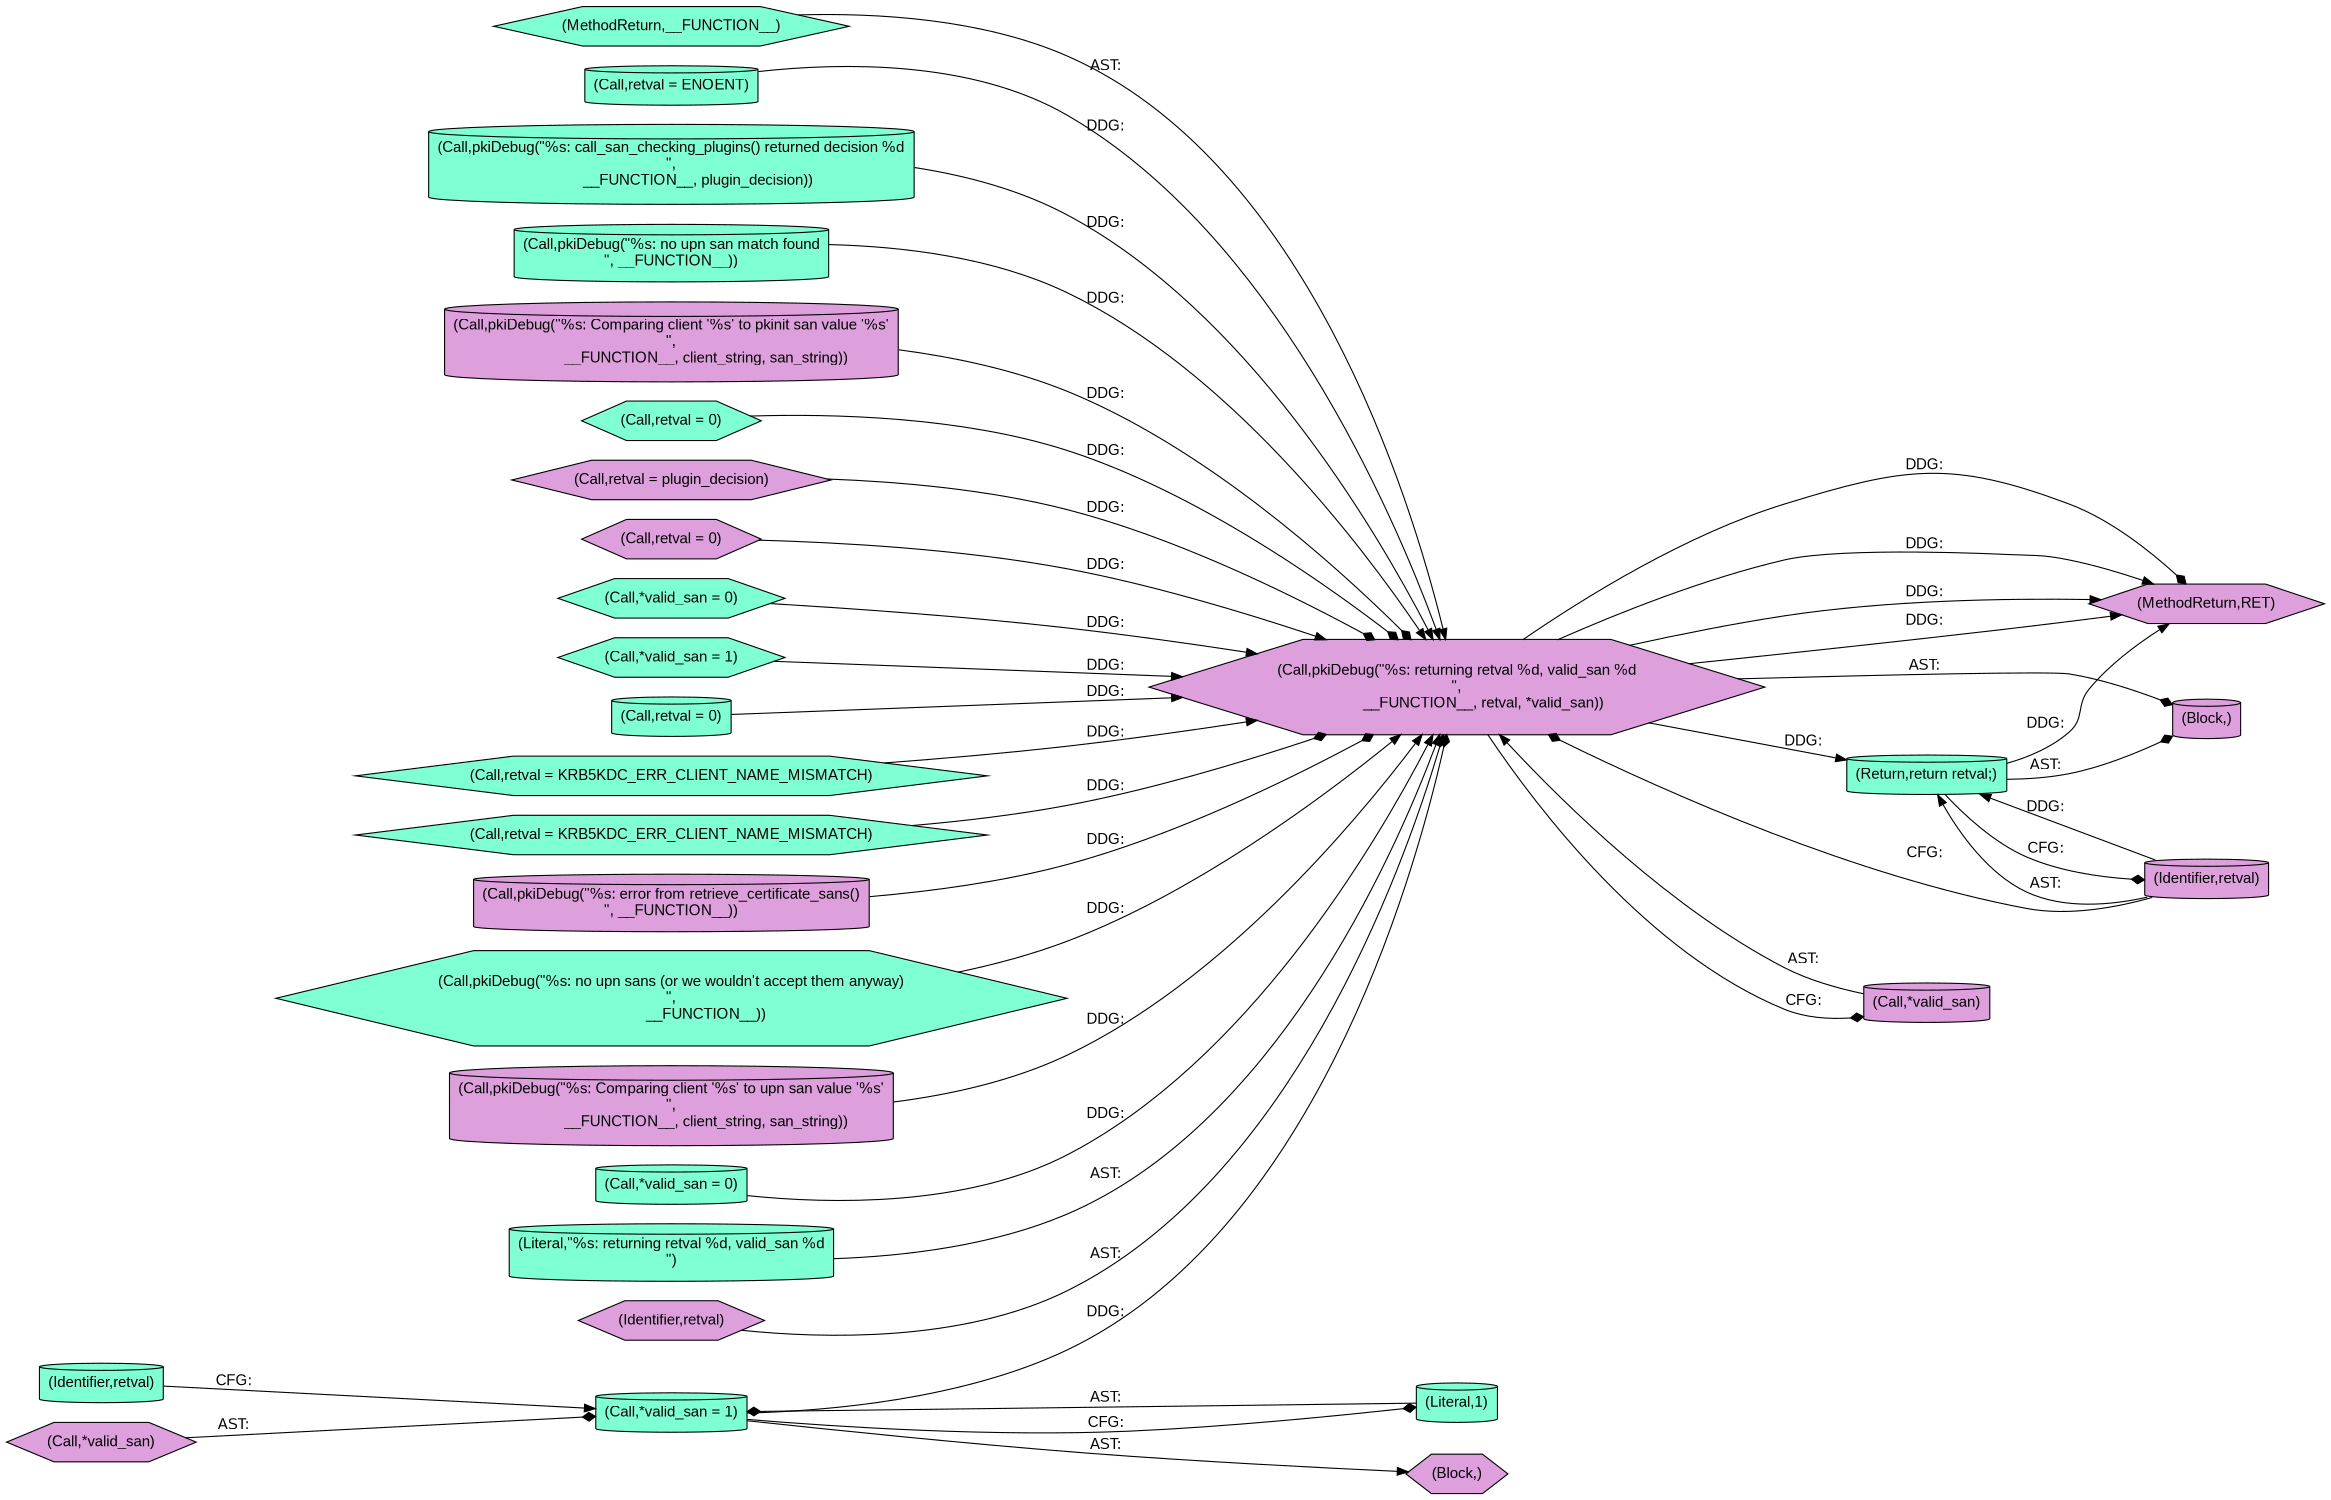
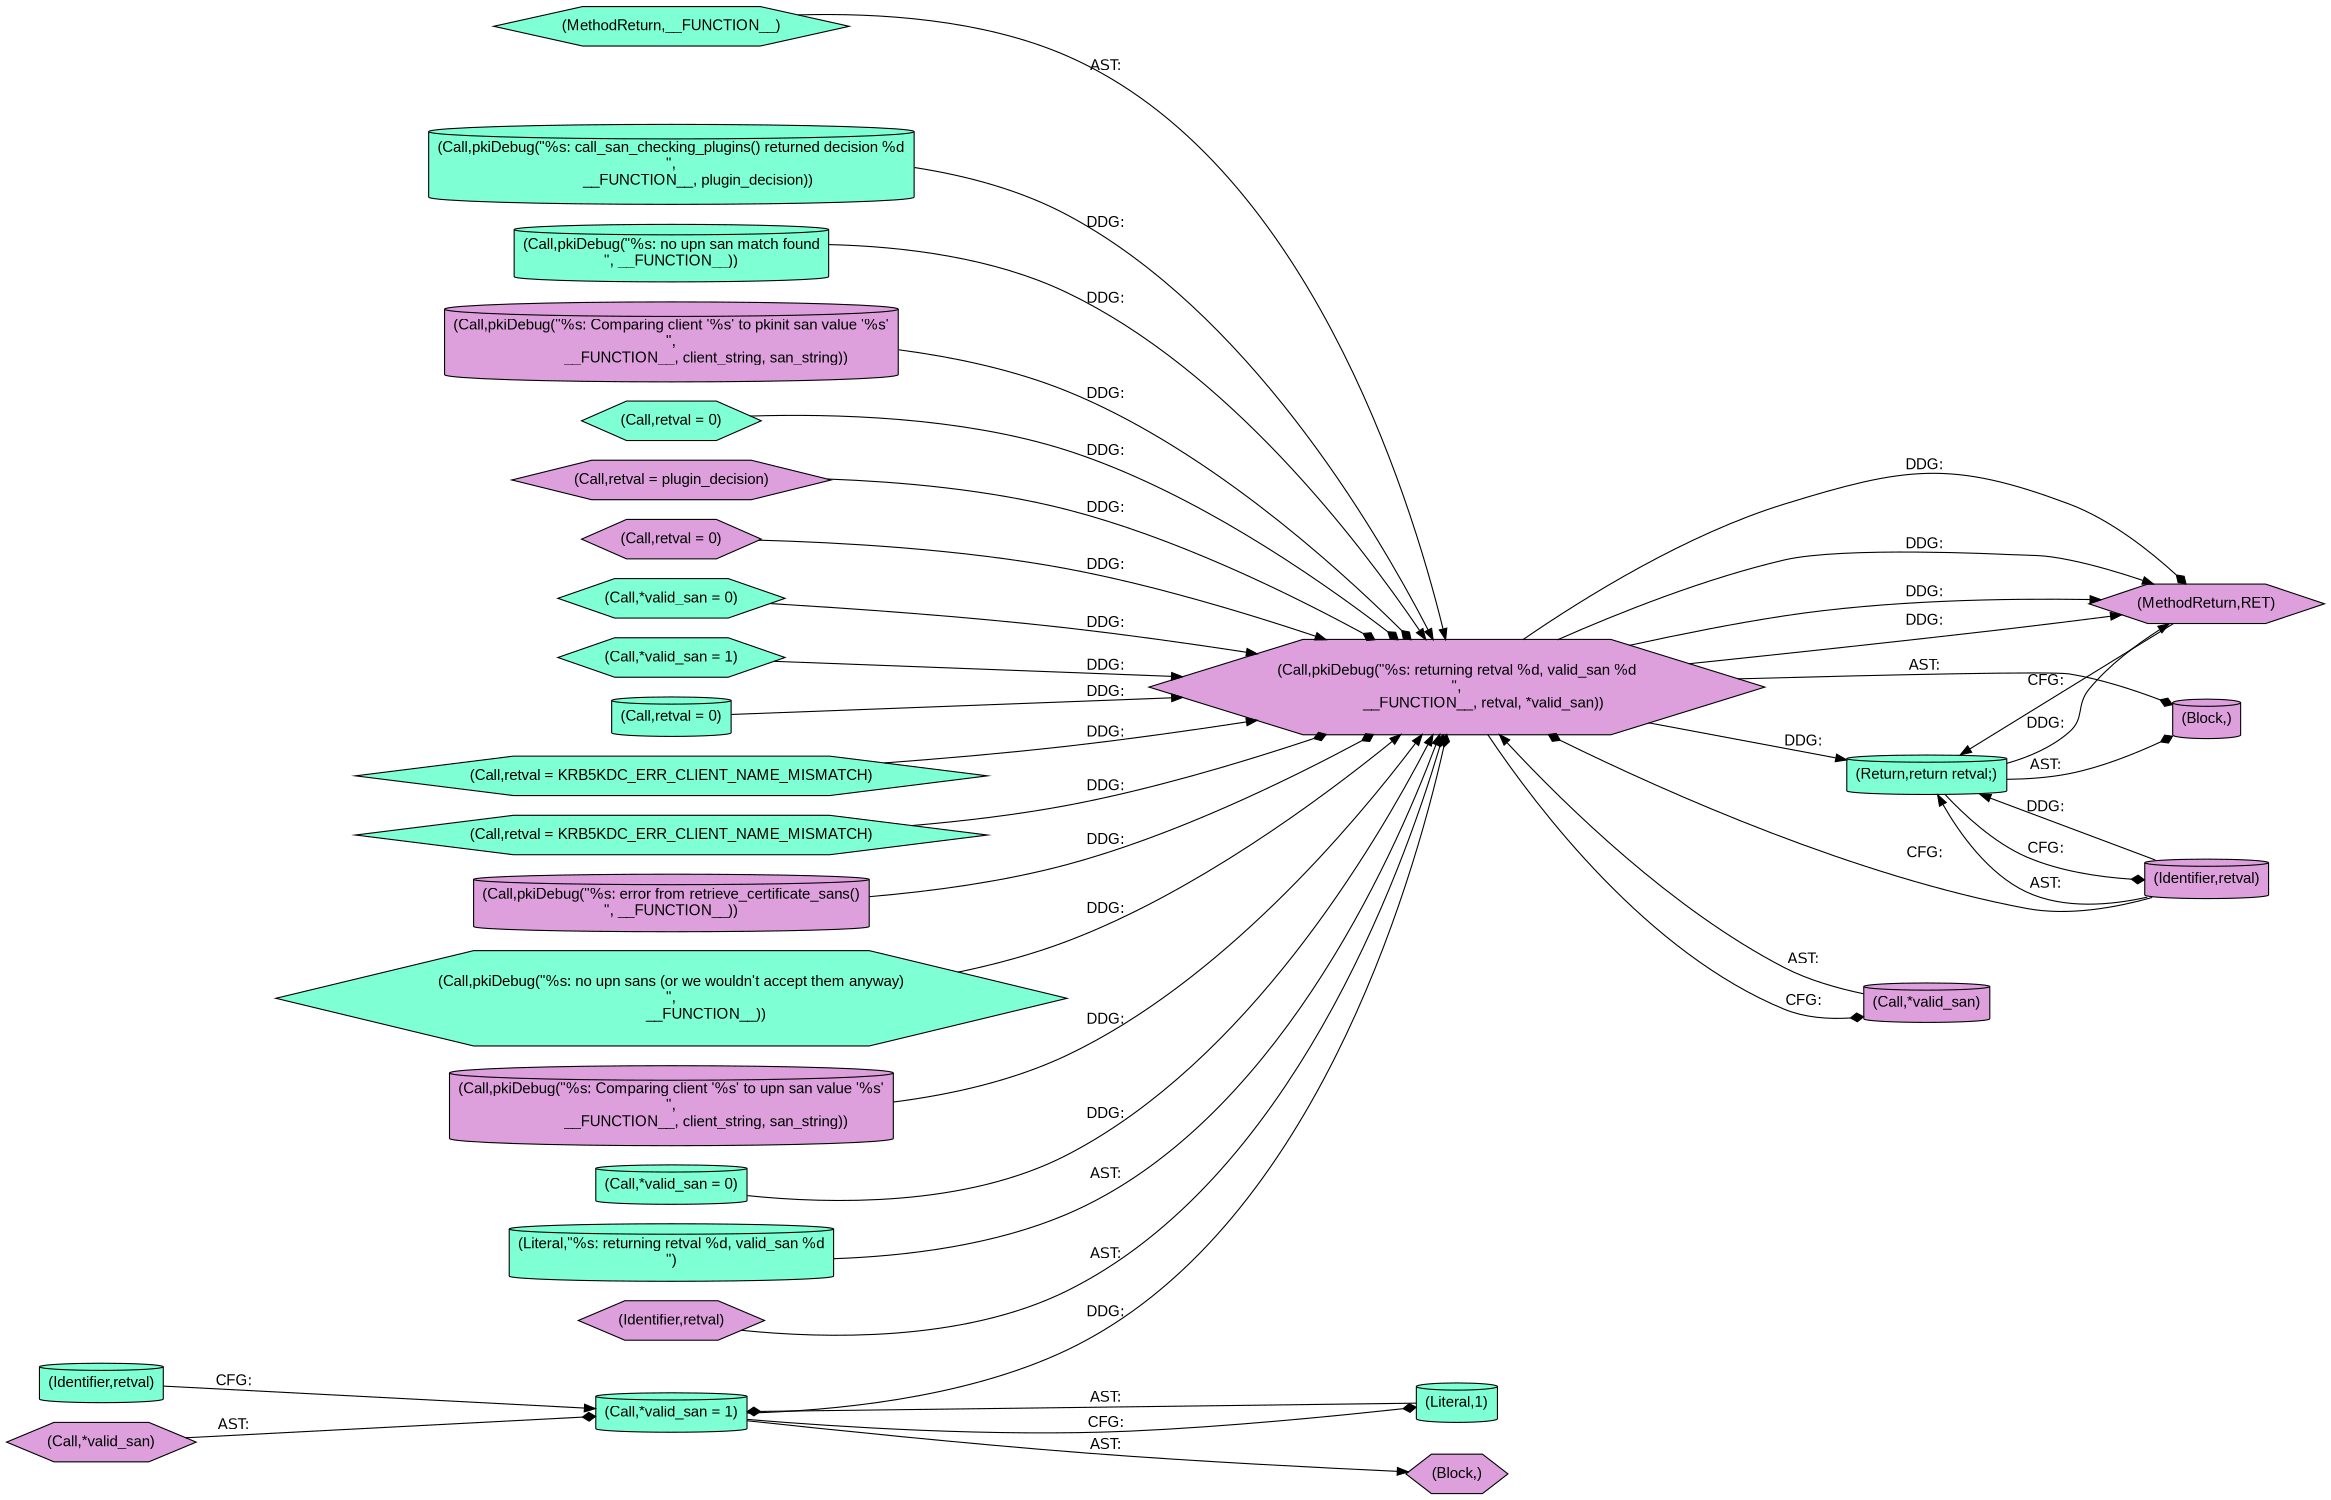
(671, 85) -> none
none -> (2072, 686)
